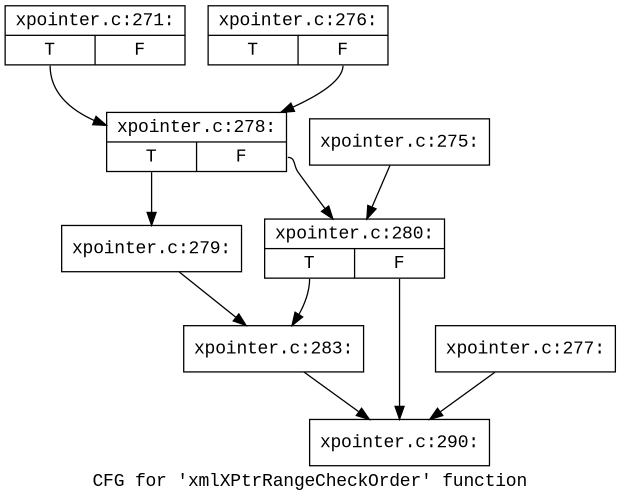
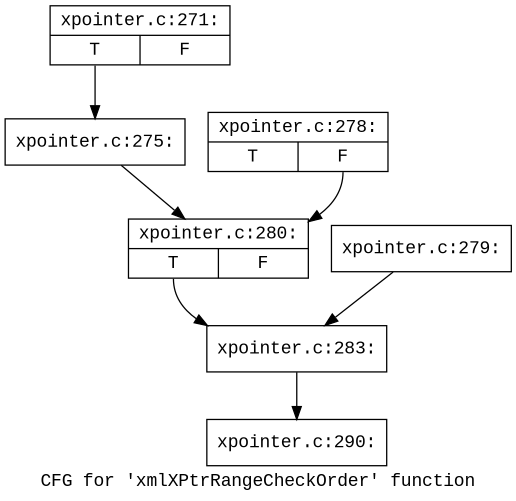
(298, 35) -> none
(64, 99) -> (95, 86)
(152, 192) -> none
(400, 343) -> none
(525, 349) -> none
